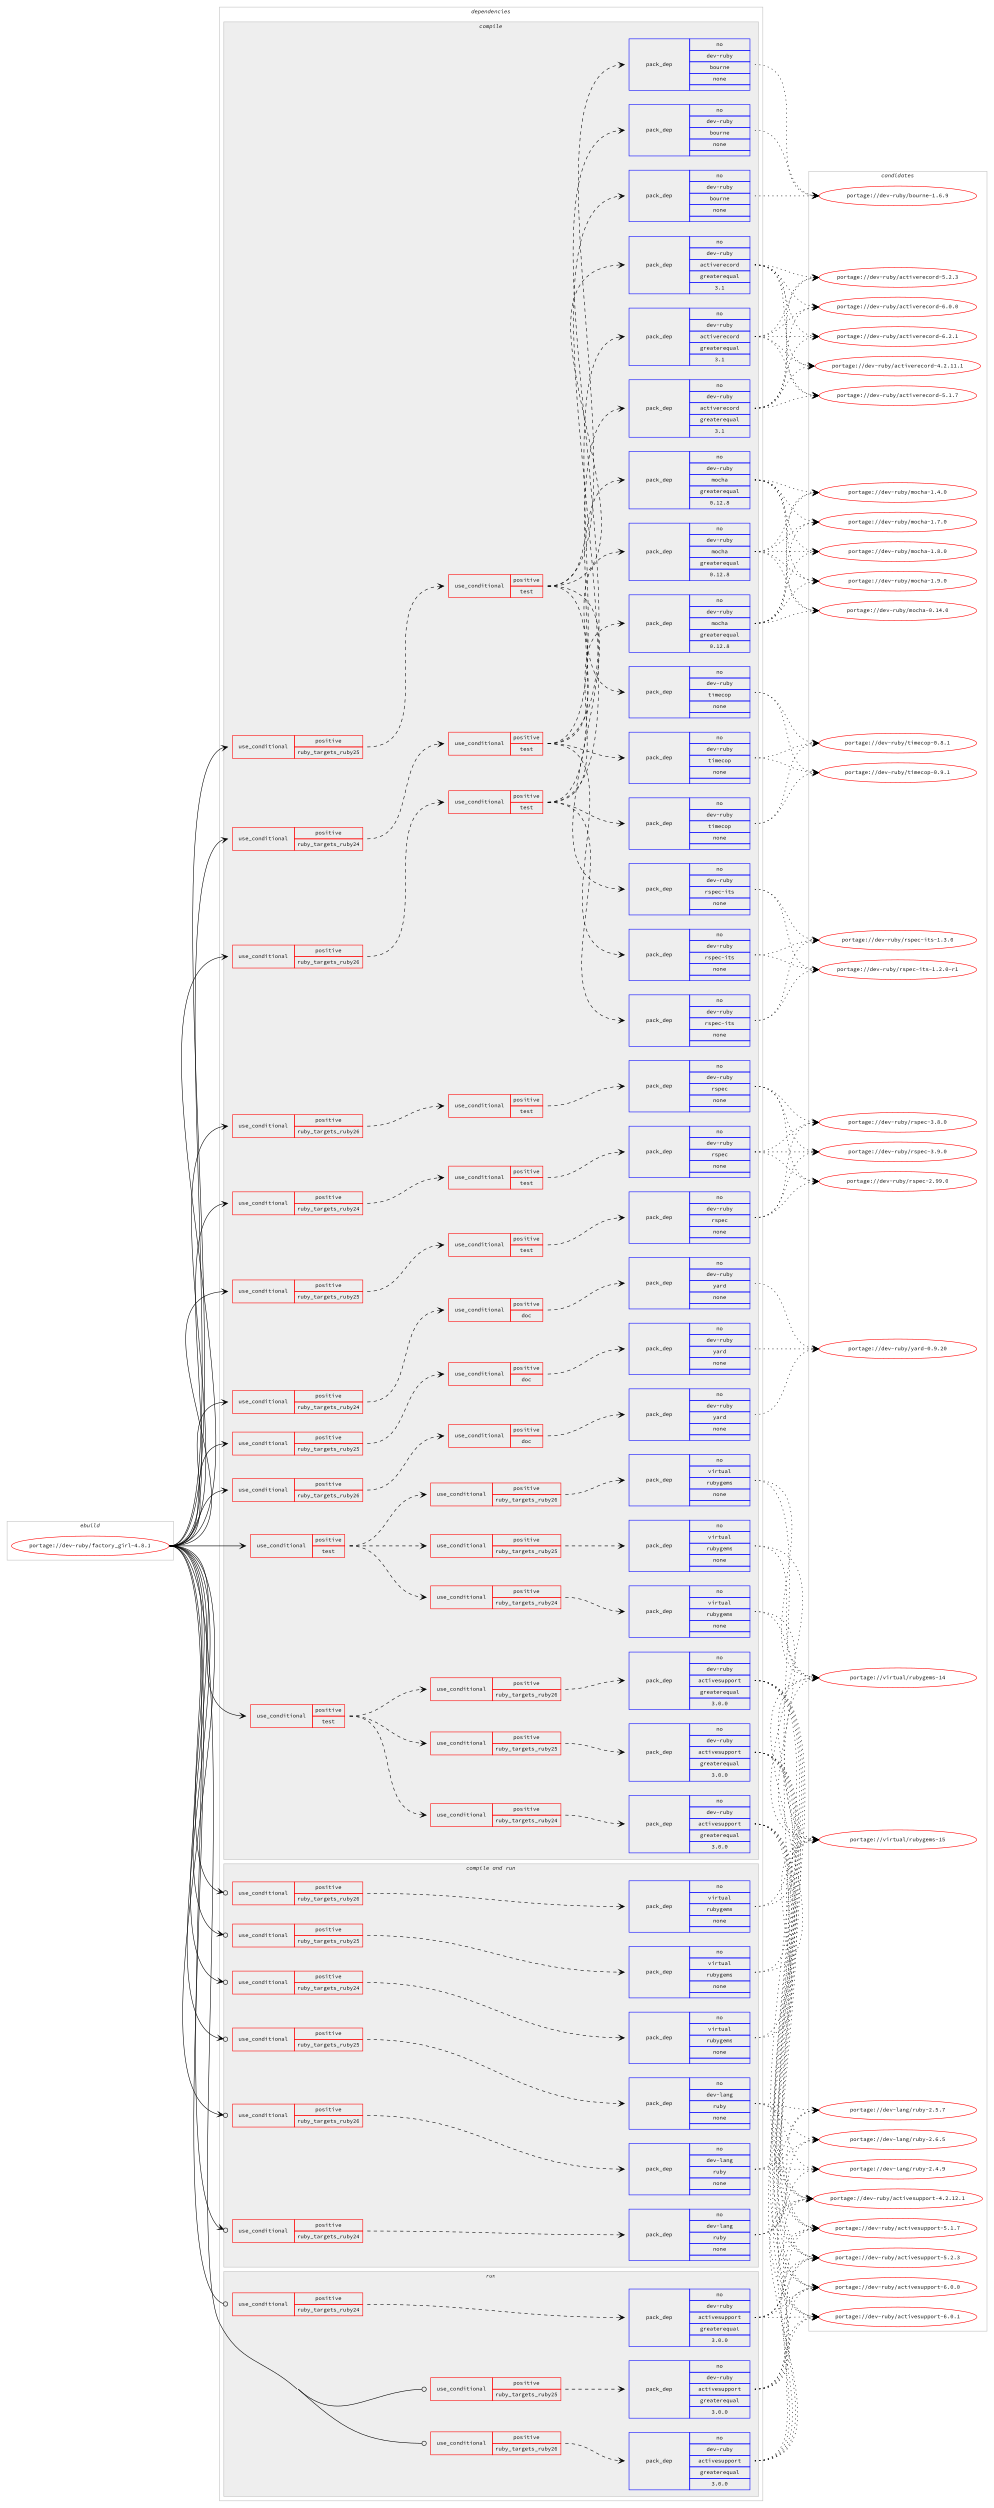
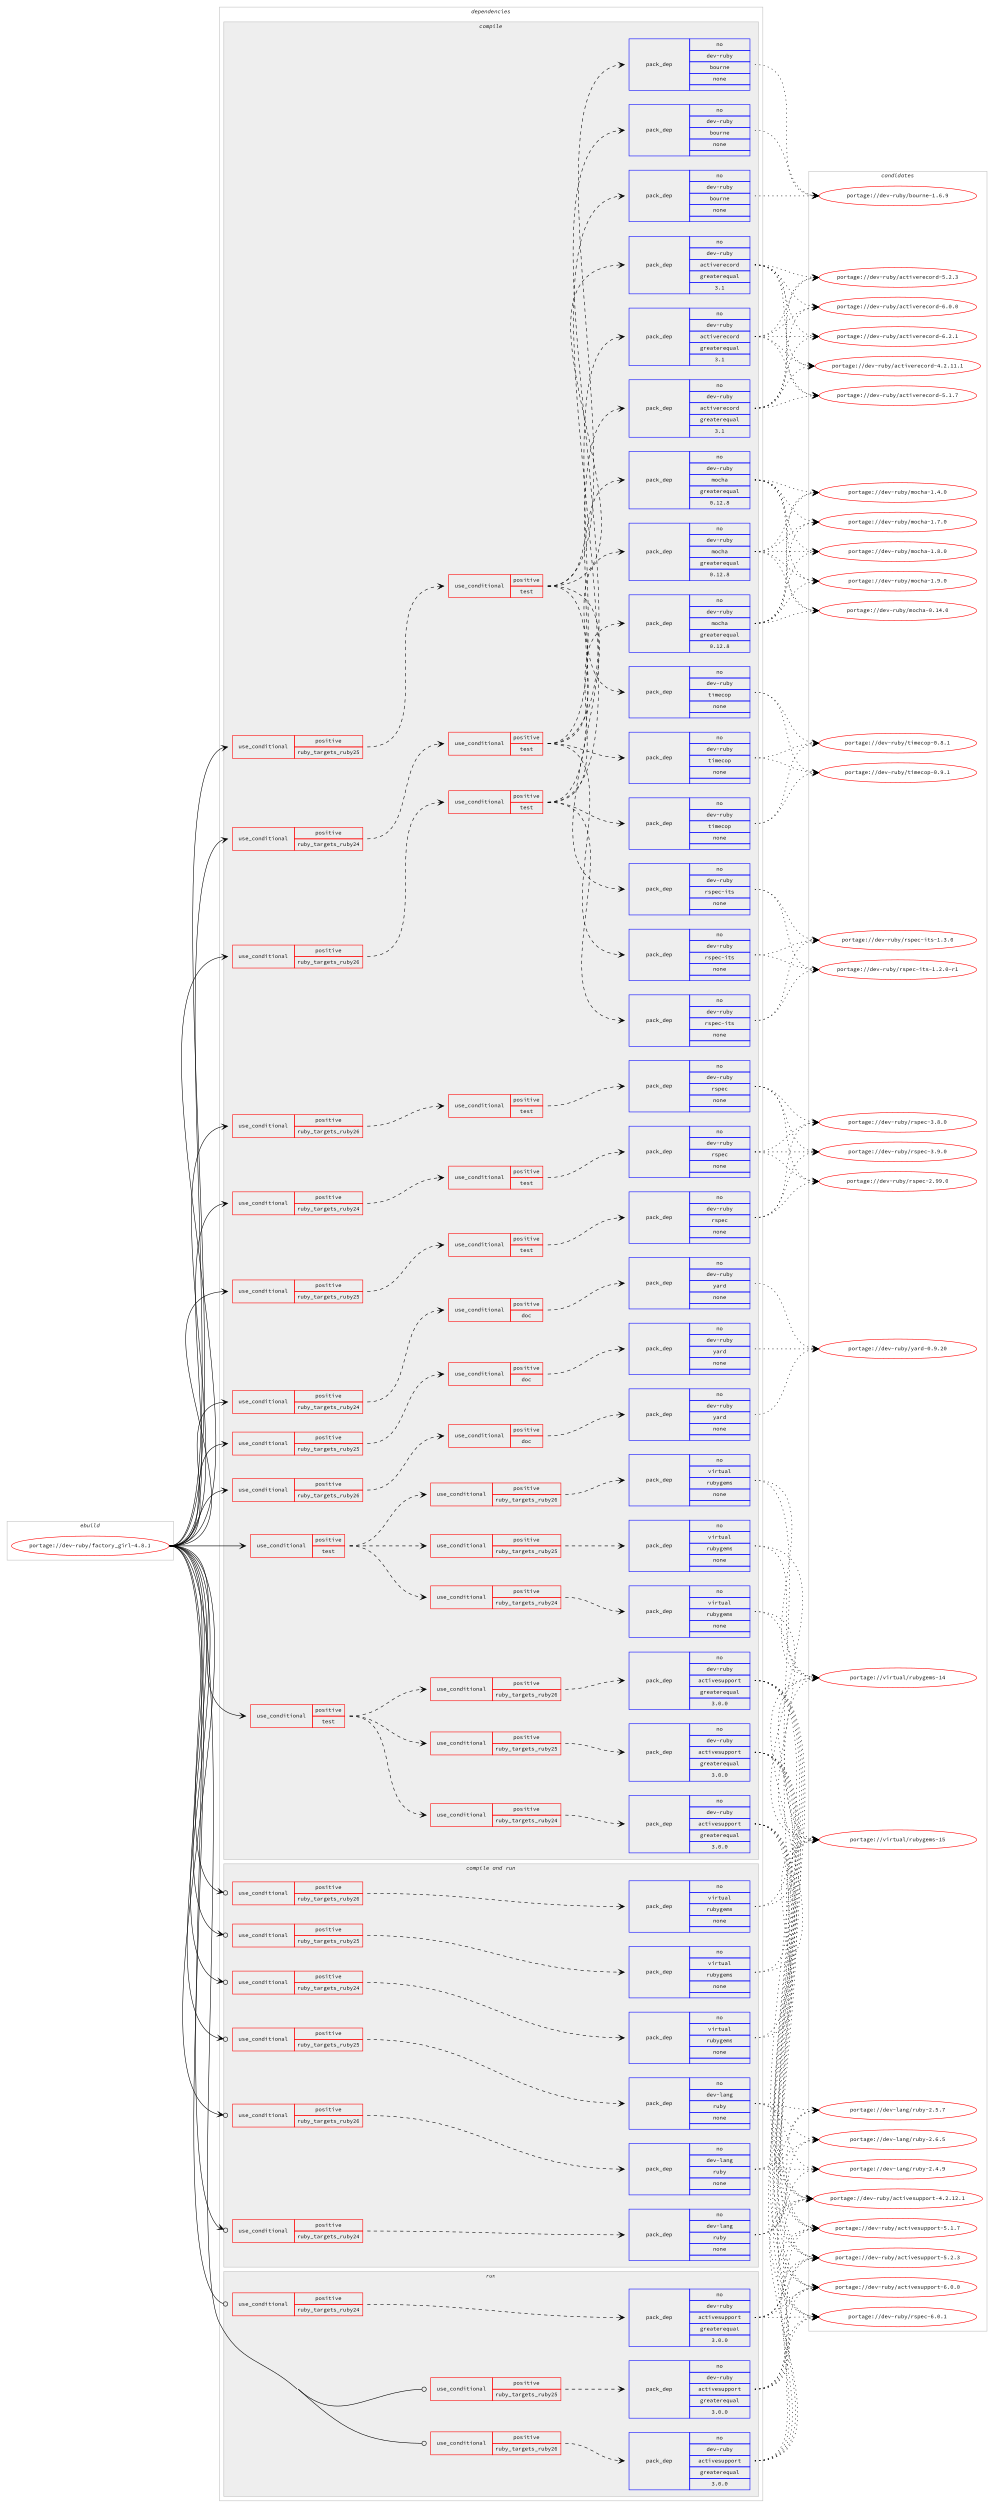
(898, 2317) -> (898, 2317)
